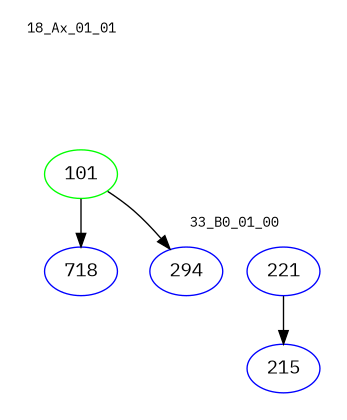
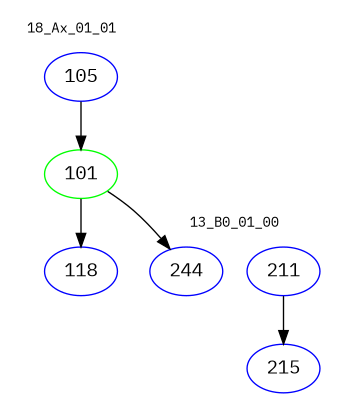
none -> (81, 77)
(235, 223) -> (235, 223)
(81, 271) -> (81, 271)
(186, 271) -> (186, 271)
(284, 271) -> (284, 271)
